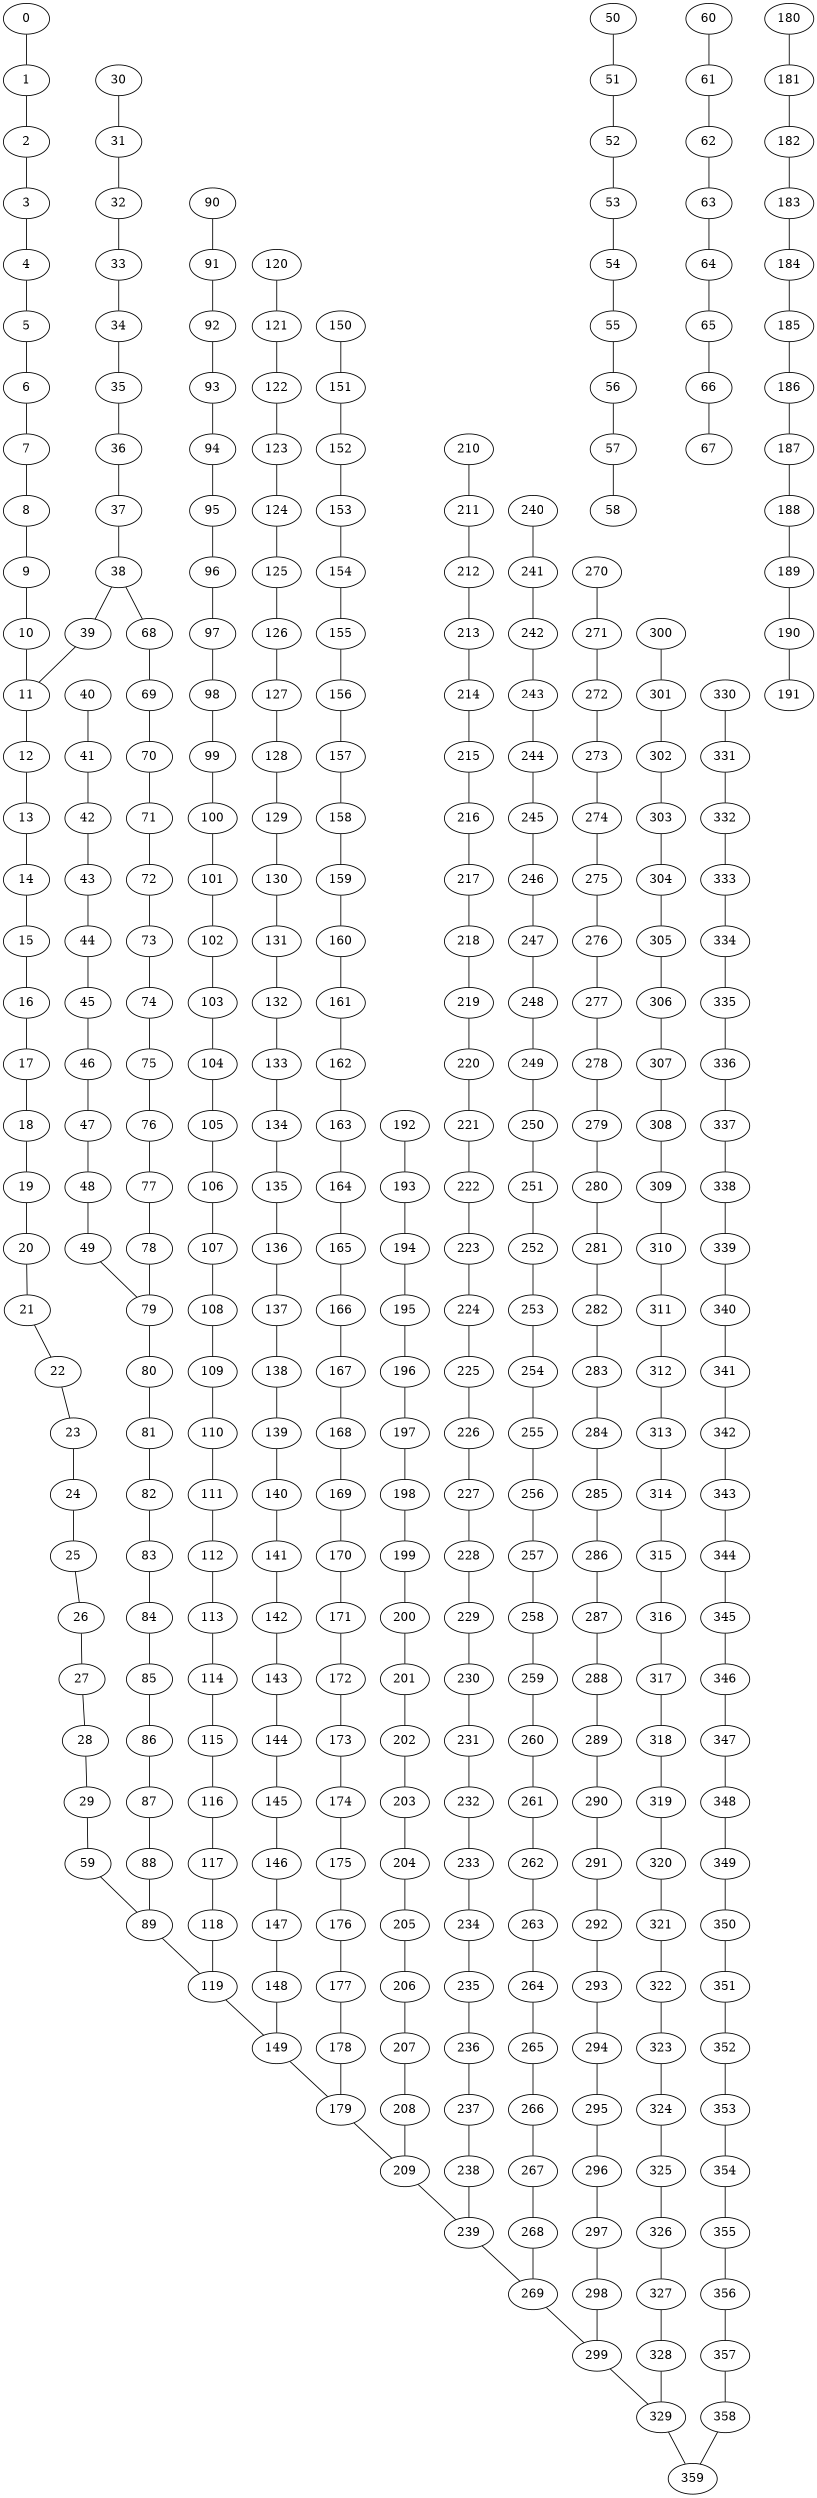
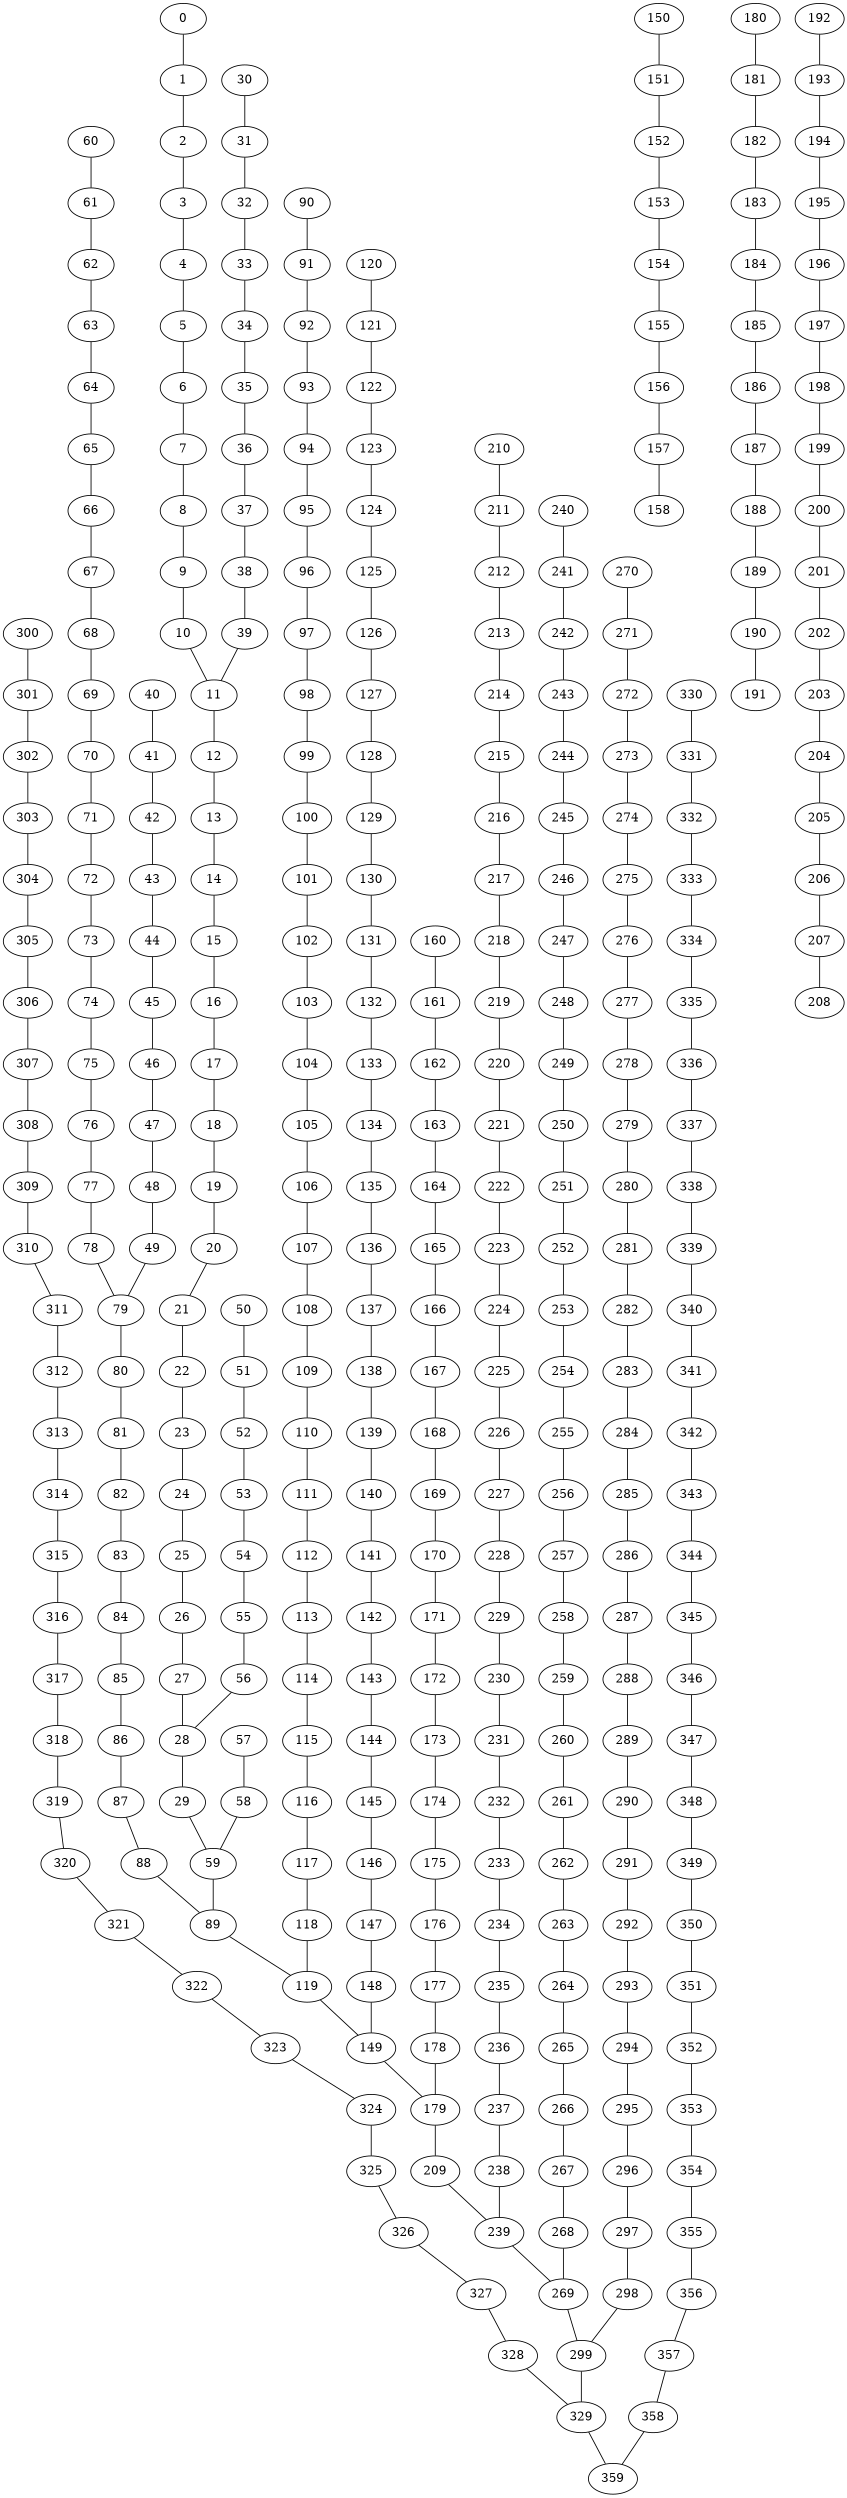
(613, 419) -> (213, 1710)
(134, 603) -> (91, 603)
(341, 880) -> none
none -> (229, 1833)
(405, 2141) -> none
